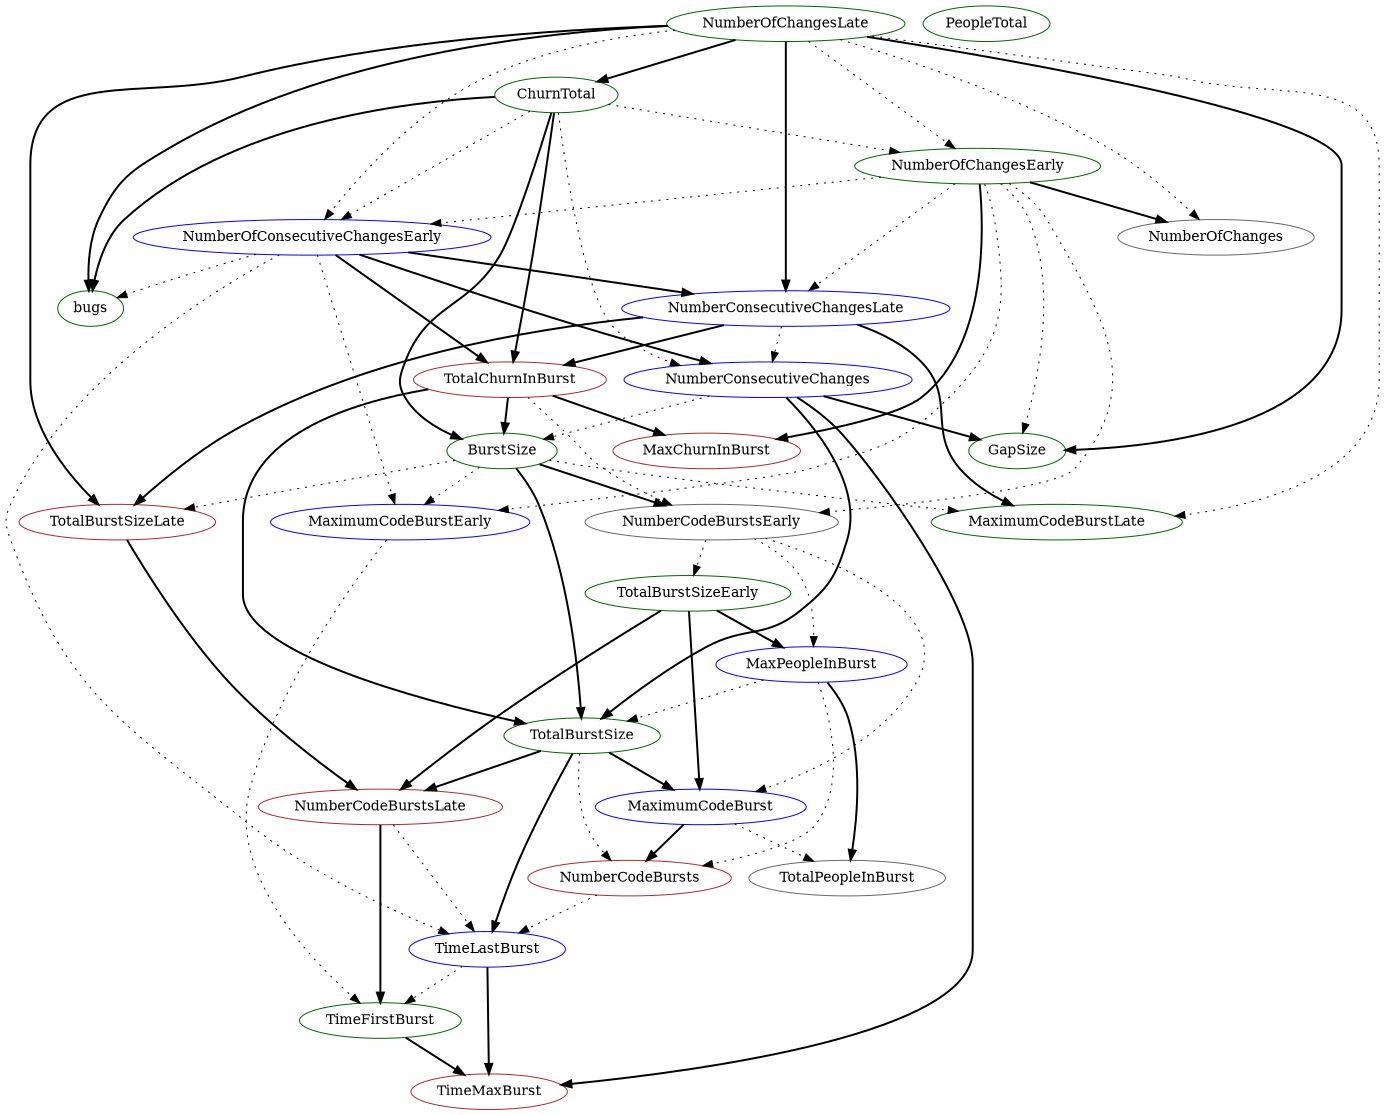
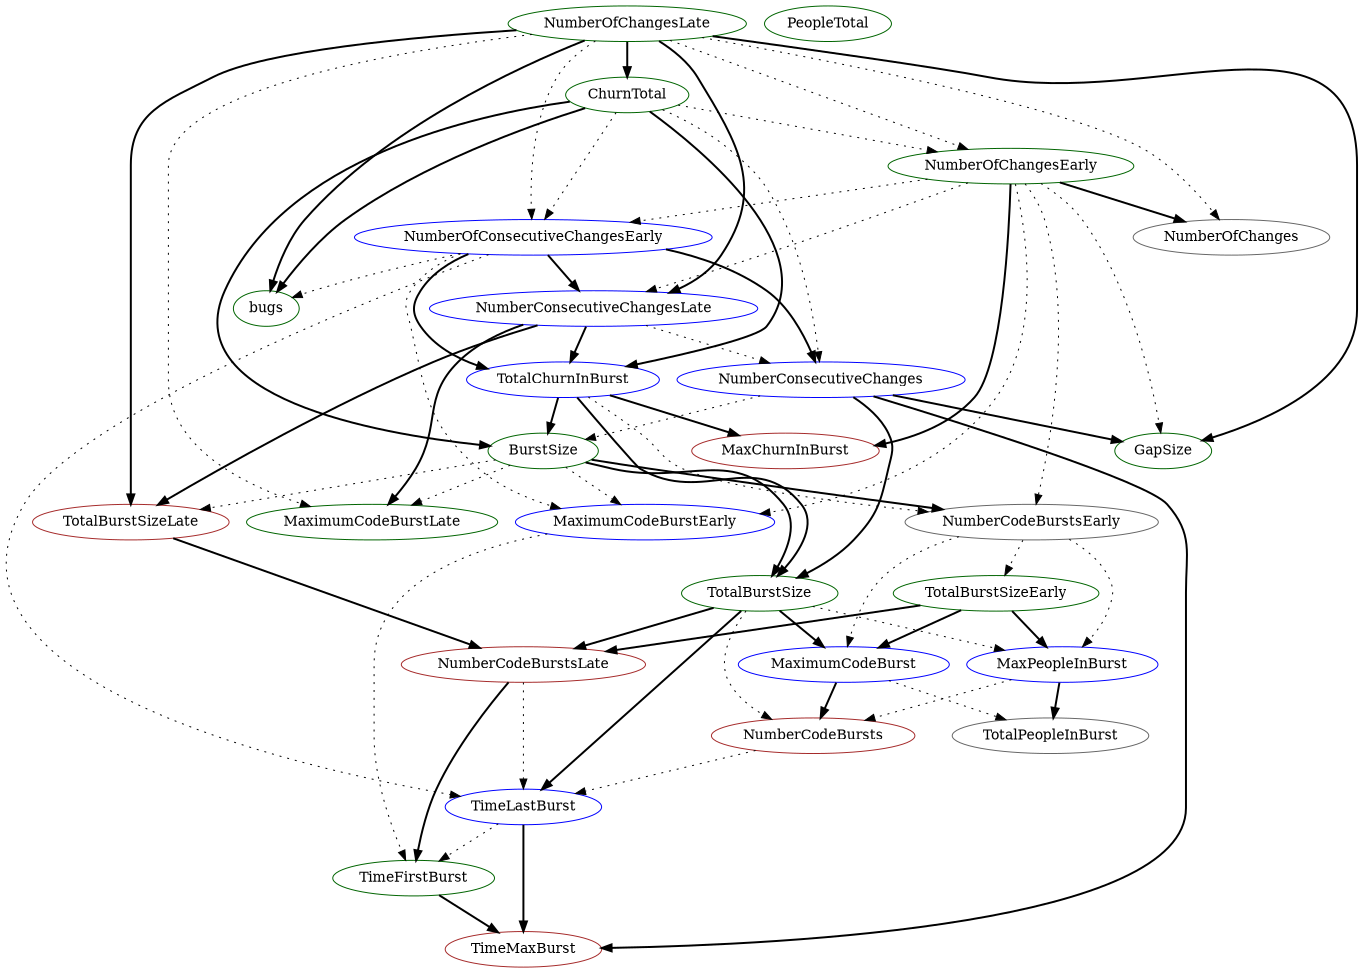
(510, 380) -> (563, 380)
(703, 698) -> (904, 627)
